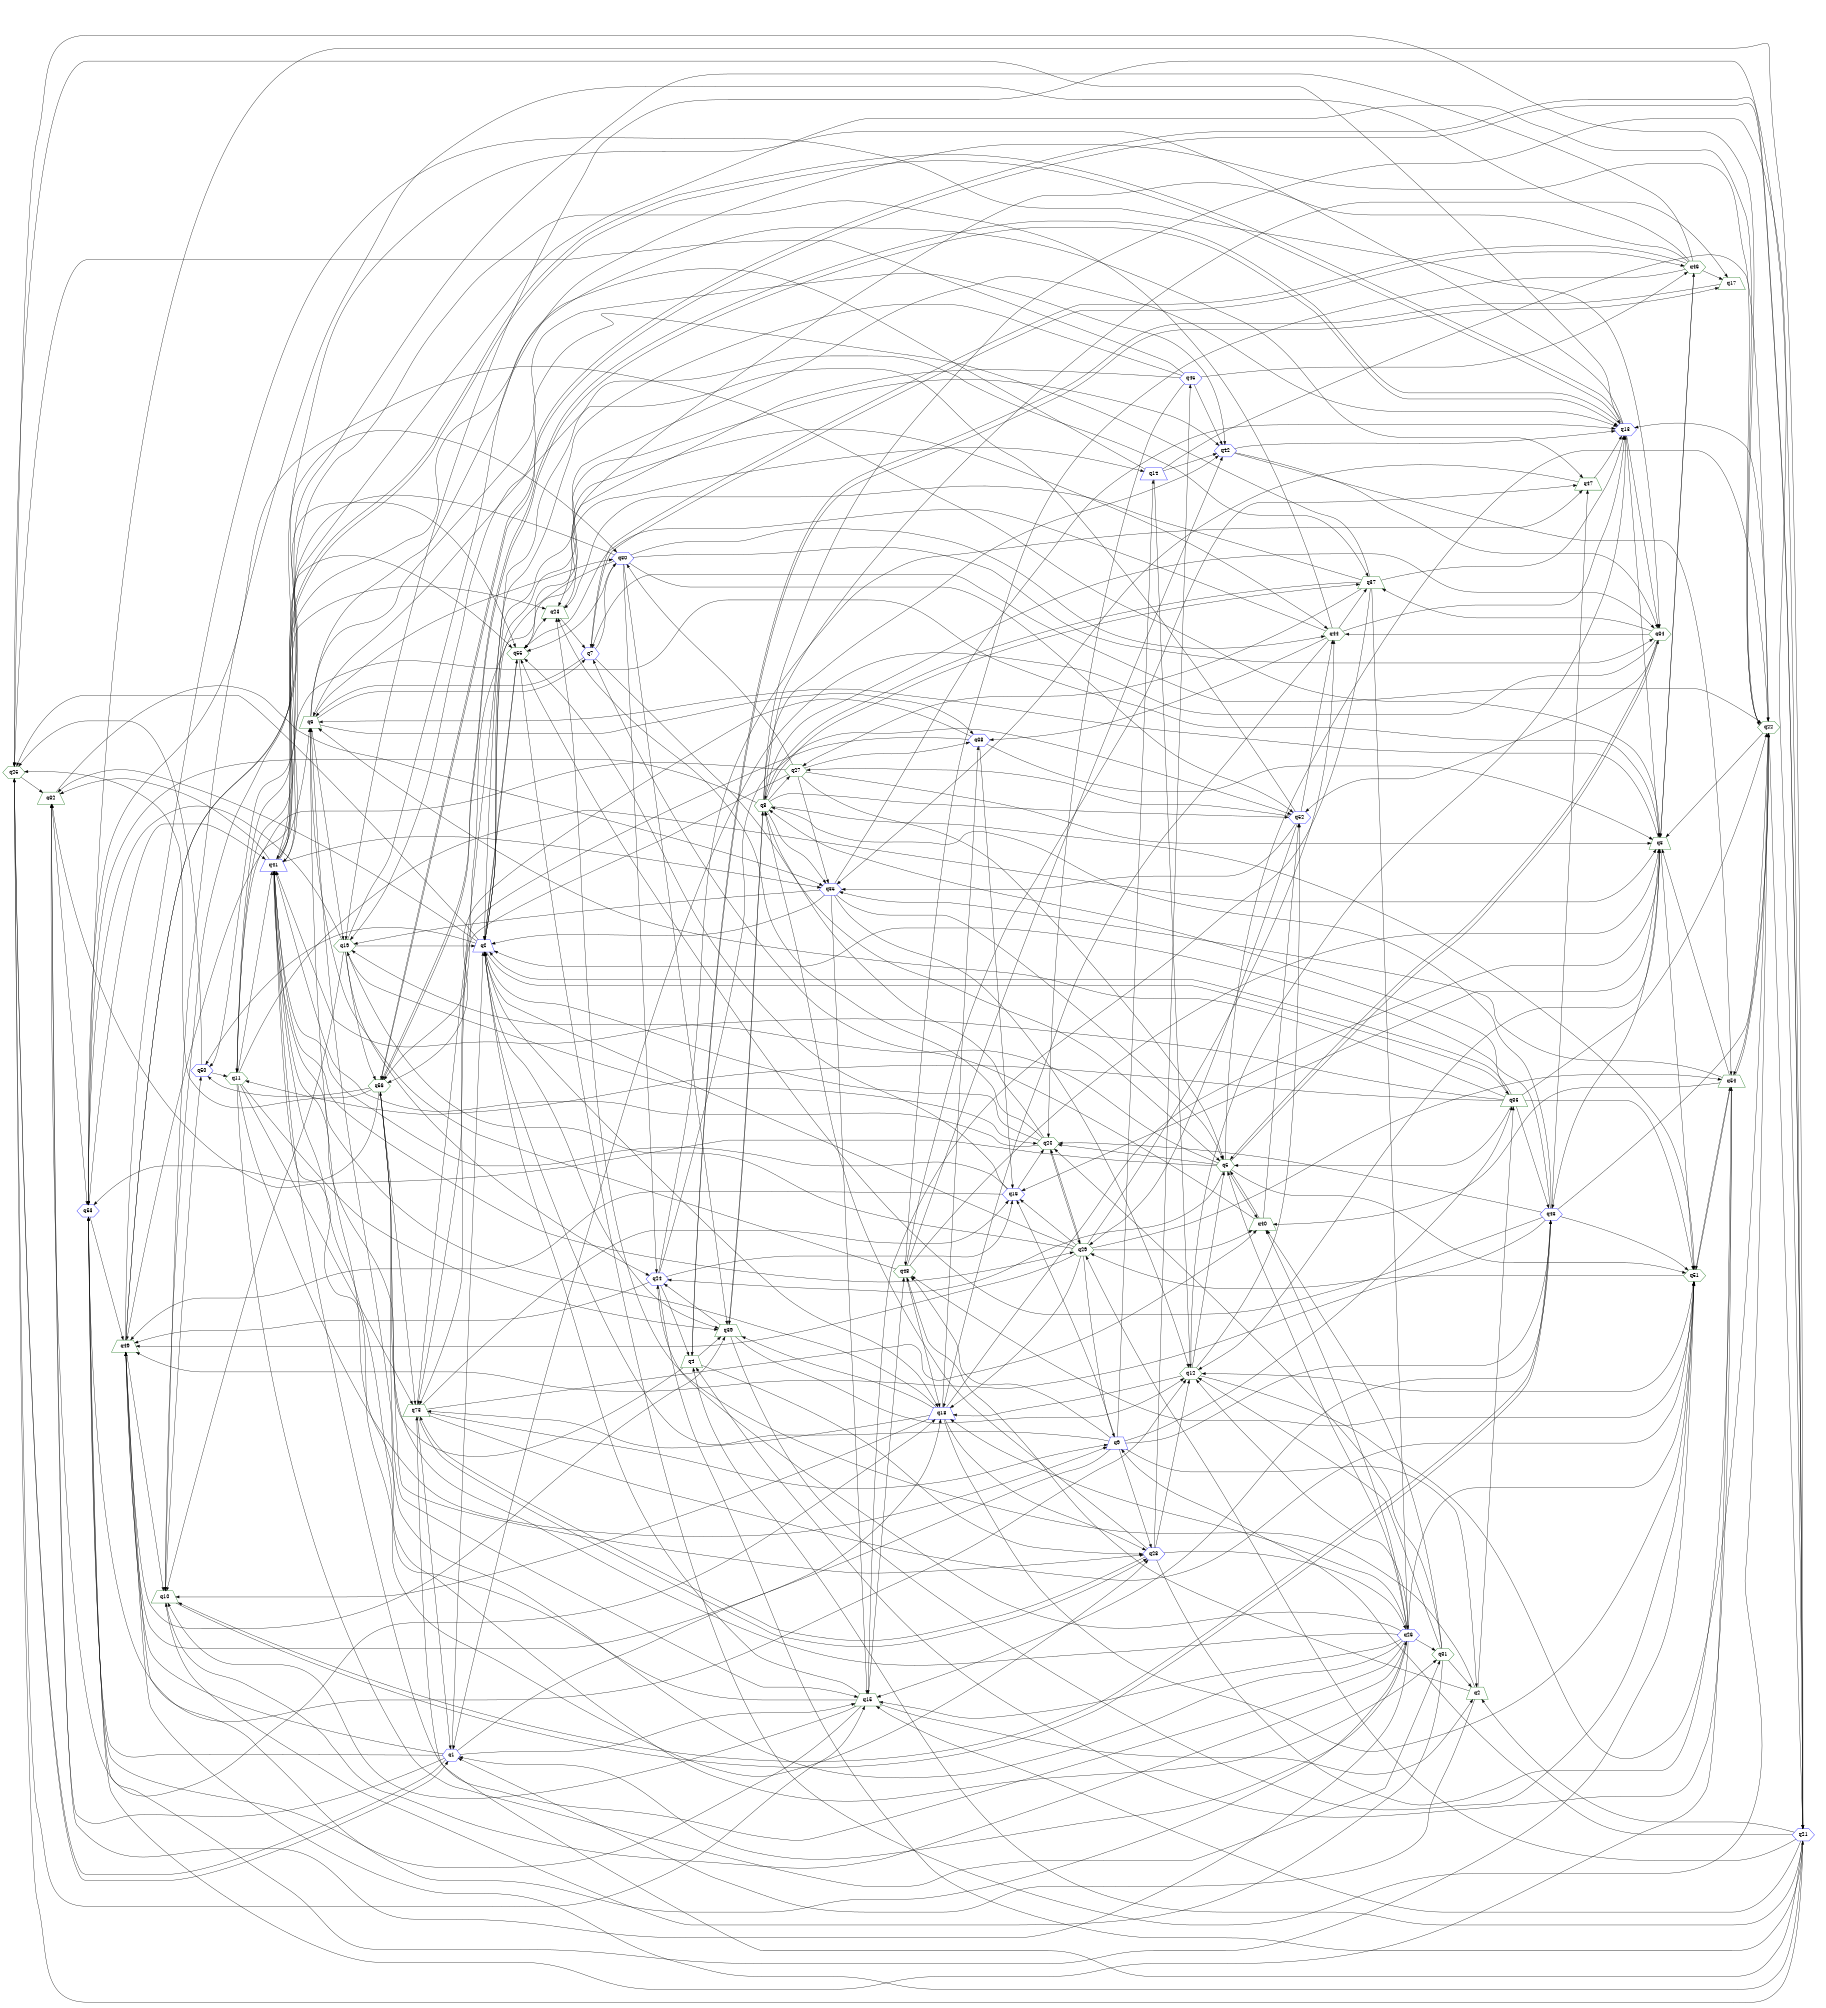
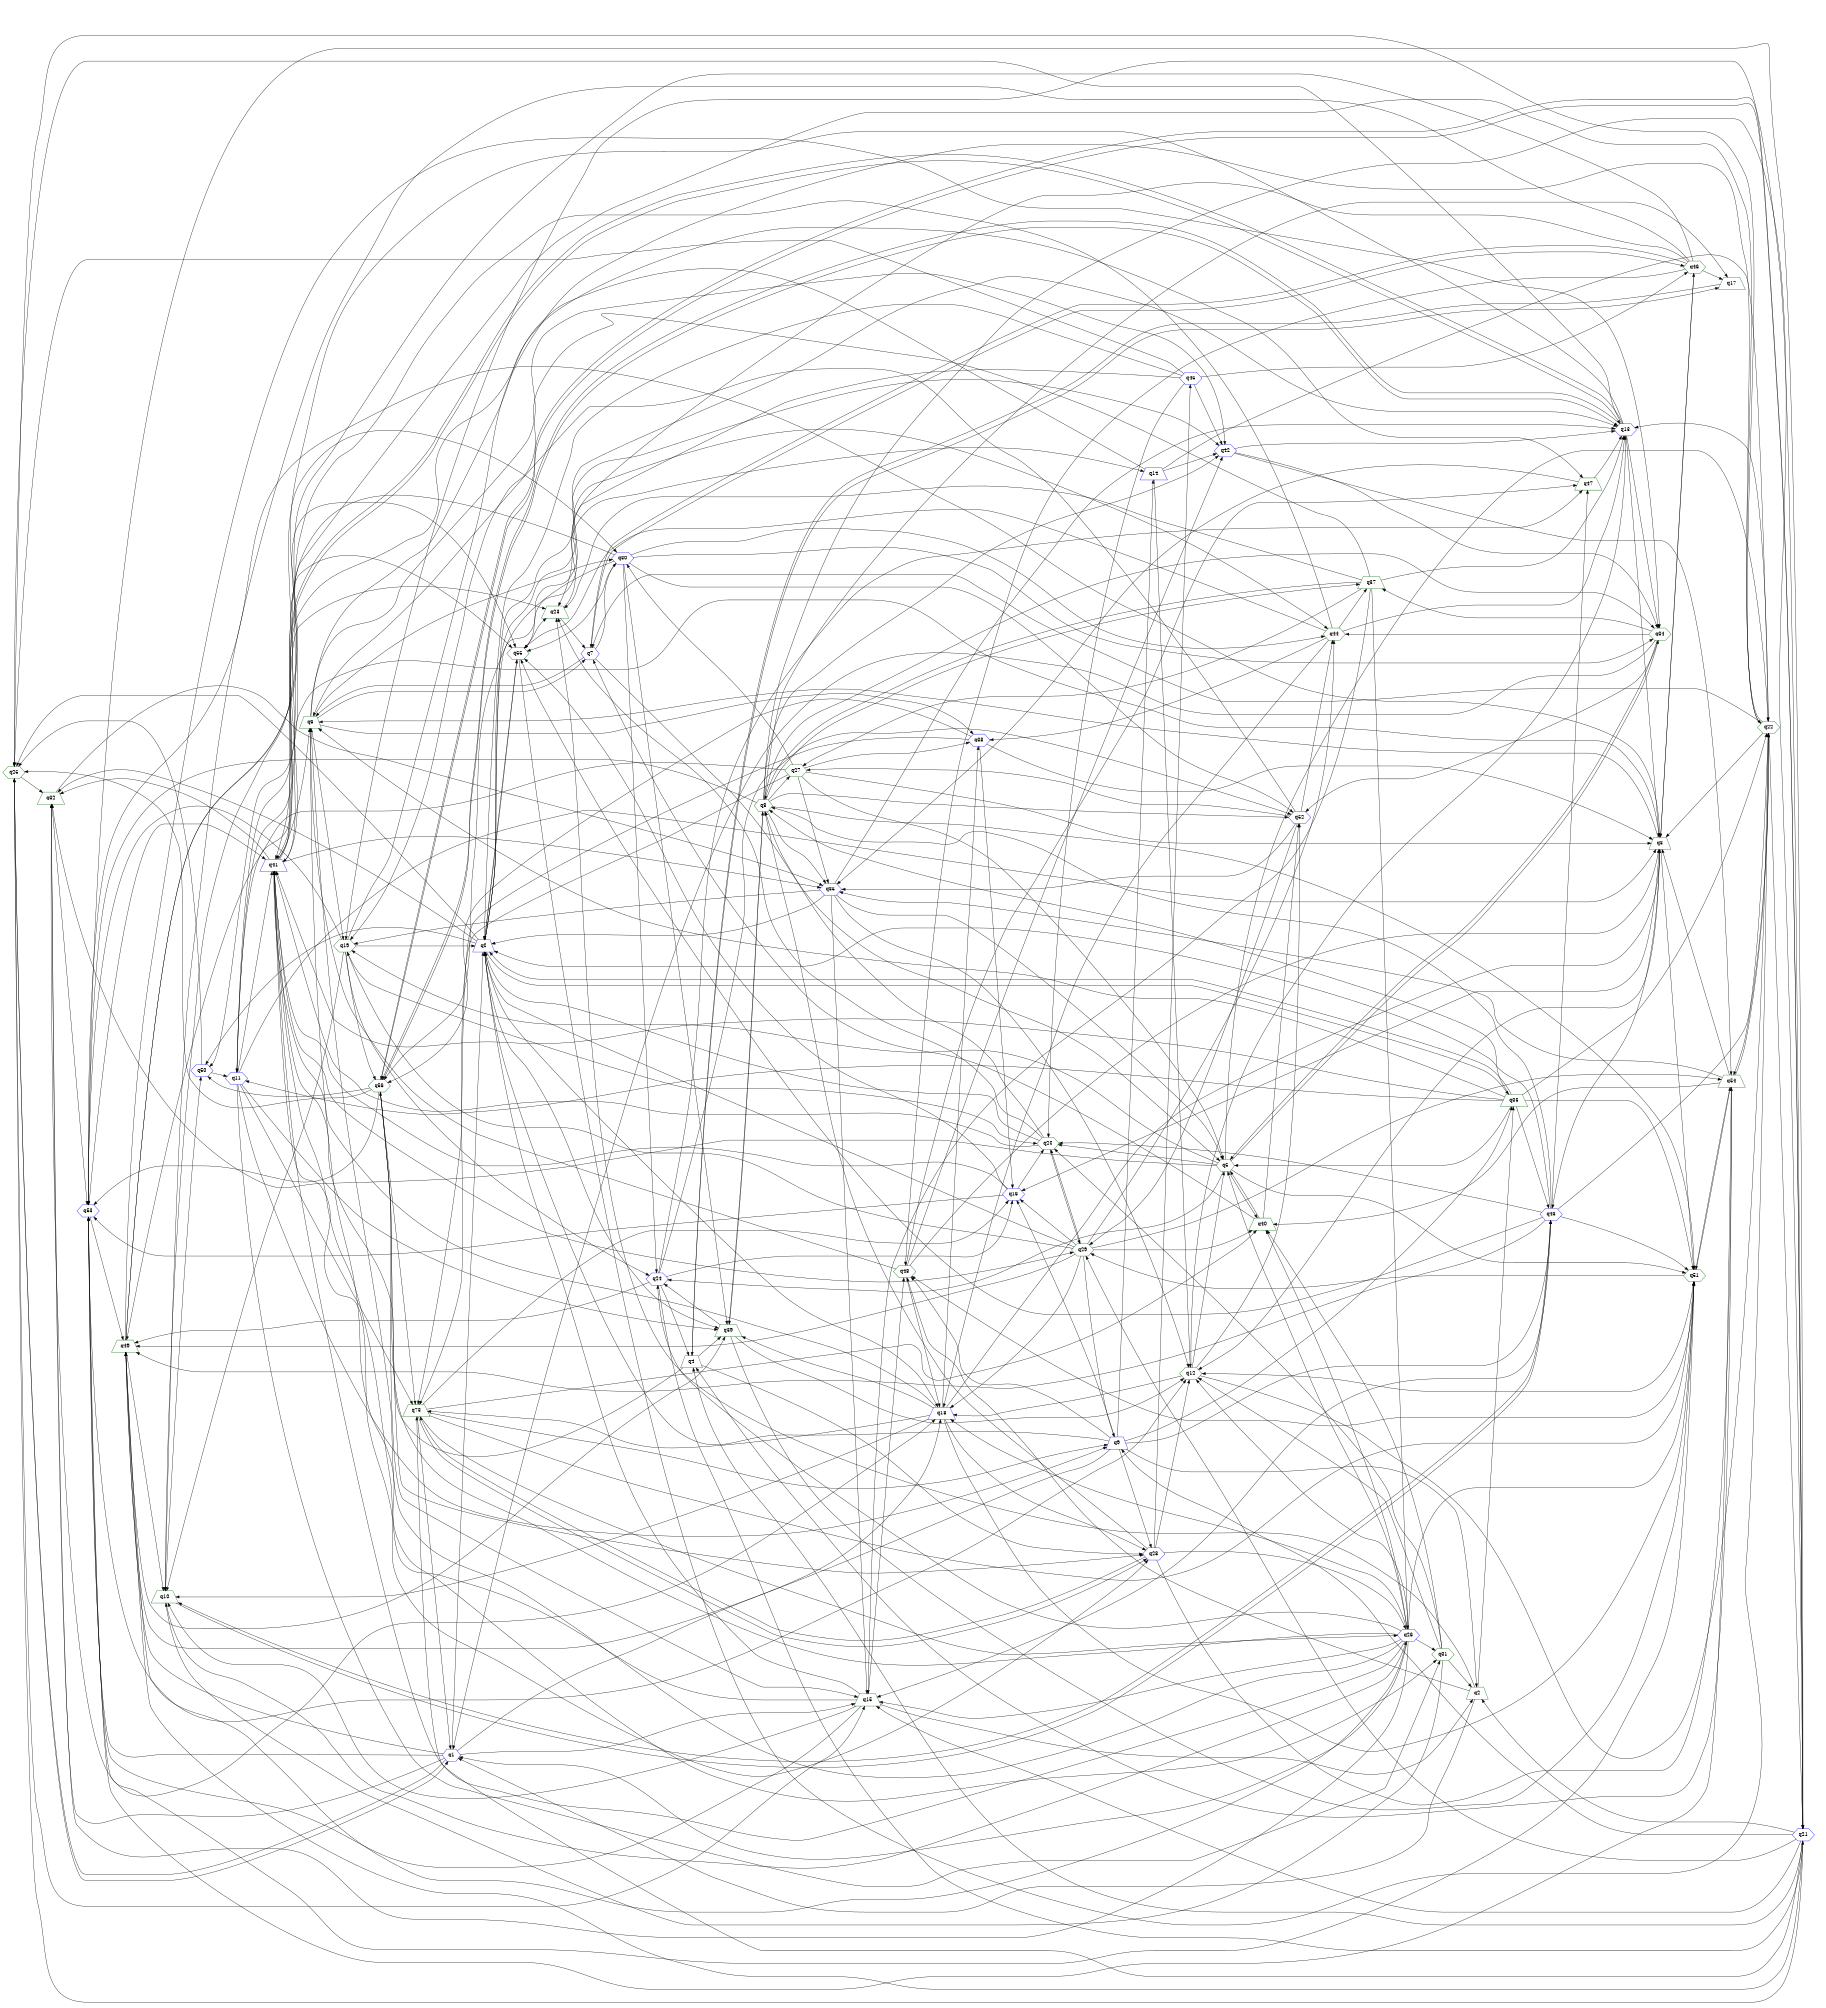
(1064, 119) -> (1067, 113)
(548, 481) -> (886, 1623)
(236, 1078) -> (236, 1078)
(579, 1223) -> (545, 1237)
